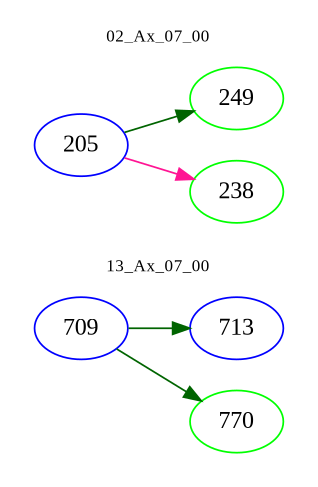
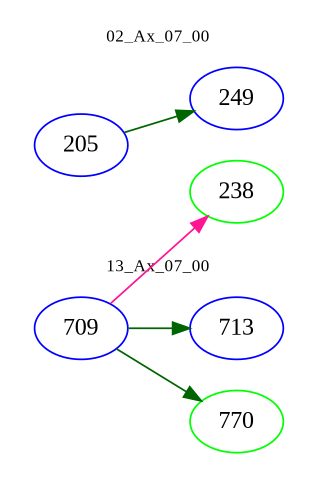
(237, 98) -> (237, 98)
(151, 166) -> (153, 266)
